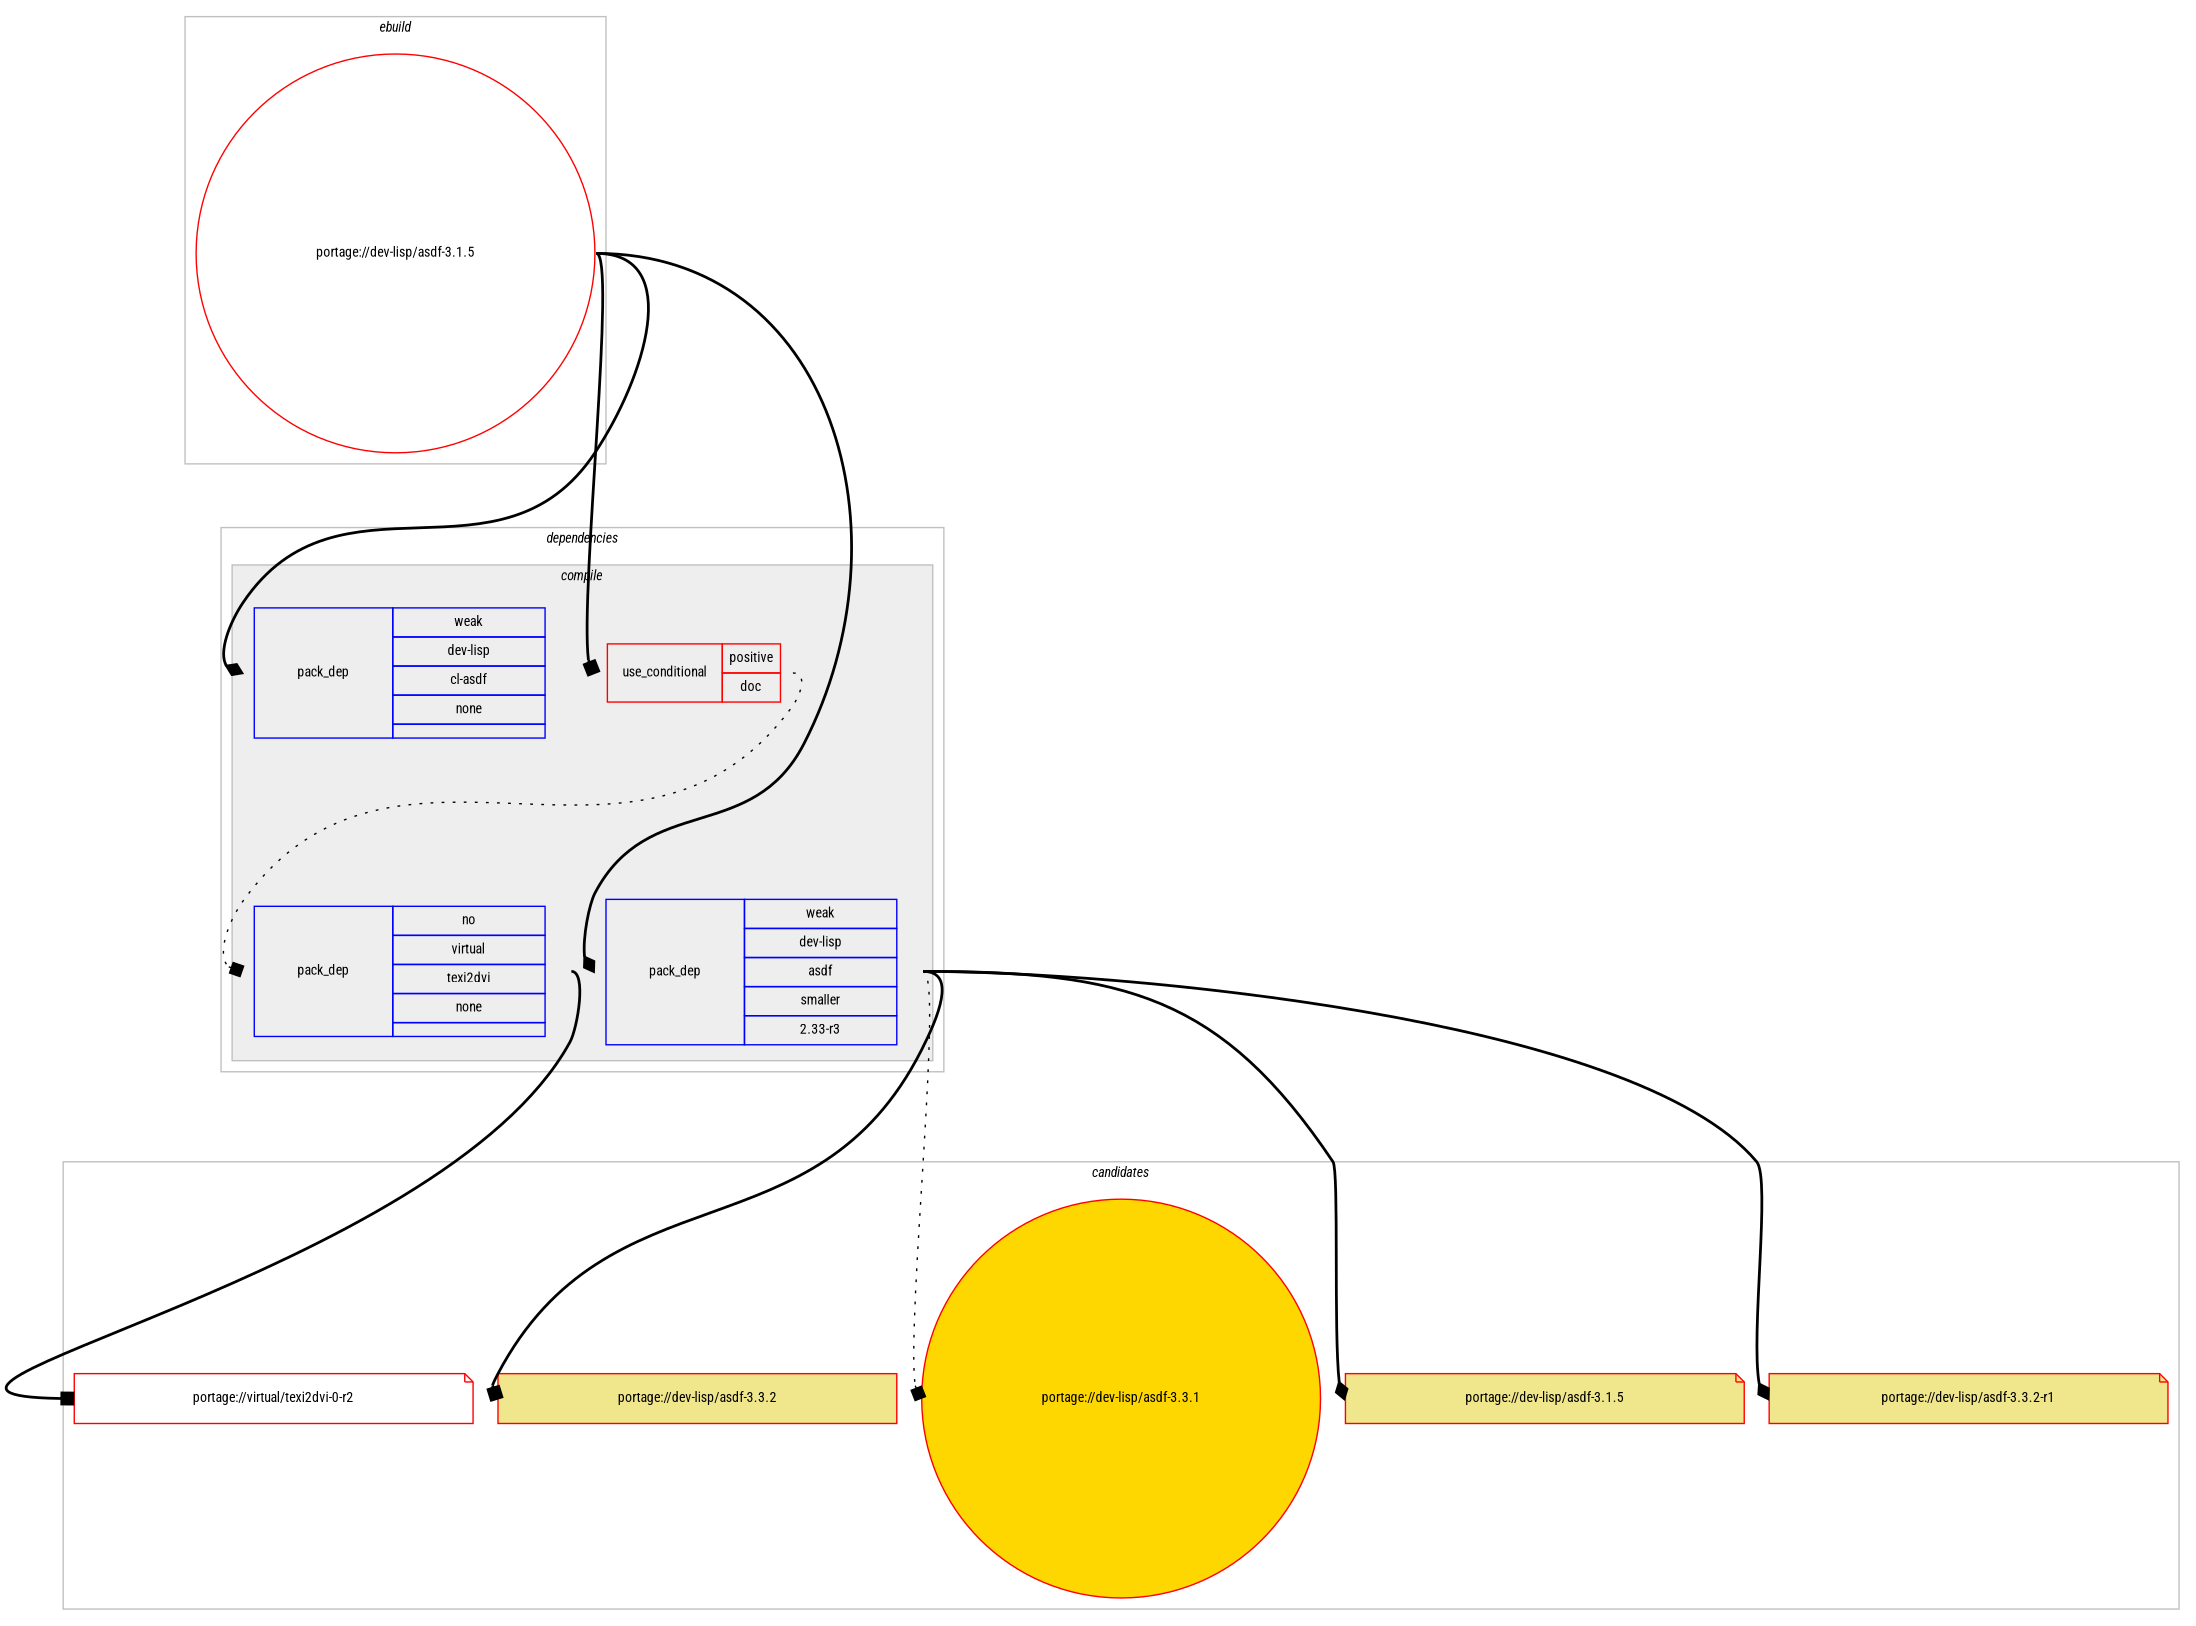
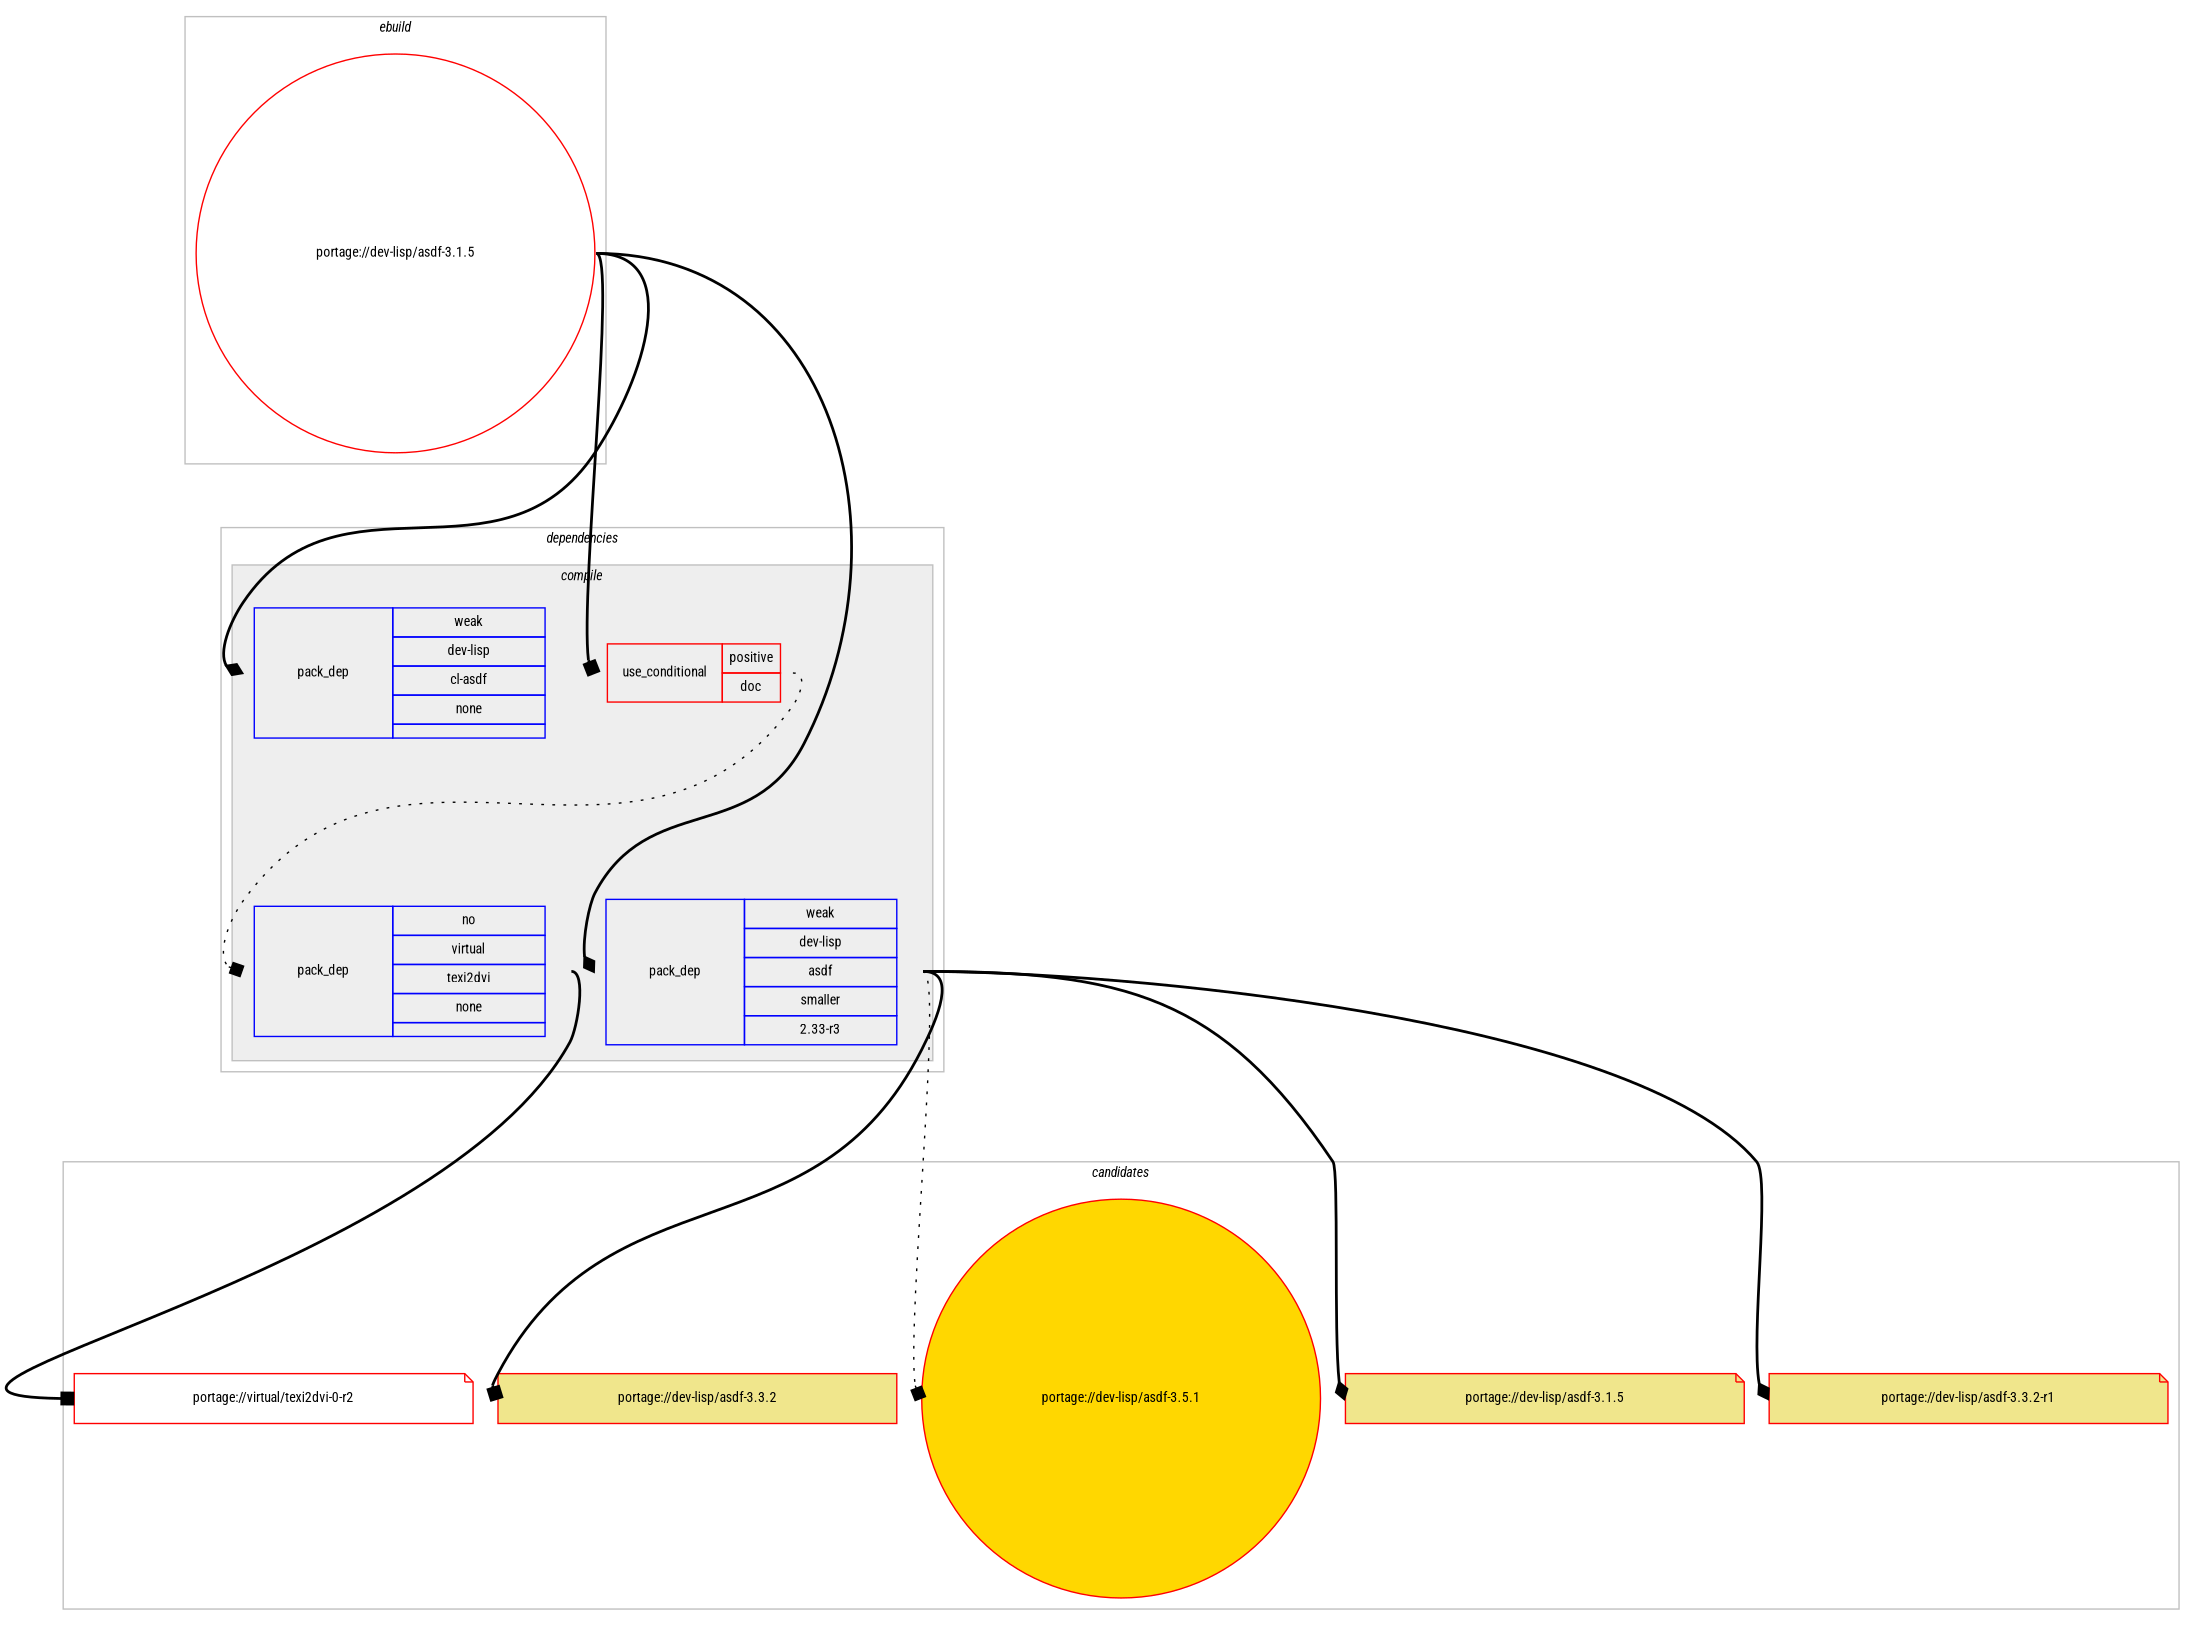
(1121, 1399) -> (1121, 1399)
